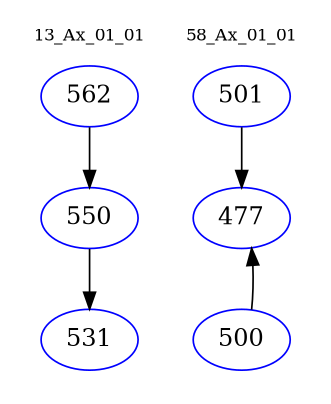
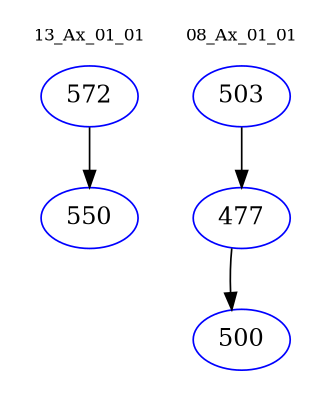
(242, 36) -> (242, 36)
(90, 96) -> (90, 96)
(242, 96) -> (242, 96)
(253, 288) -> (230, 270)
(90, 340) -> none
